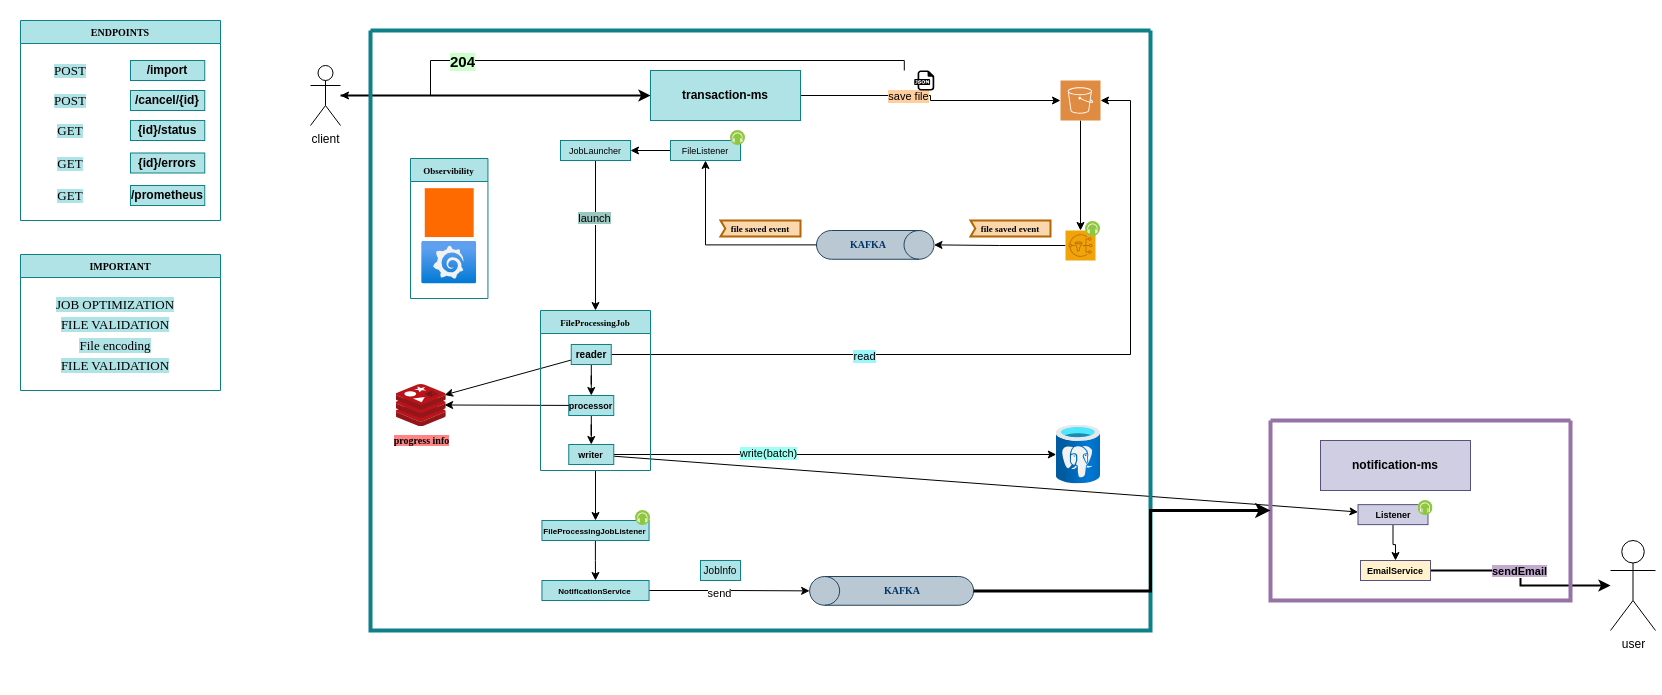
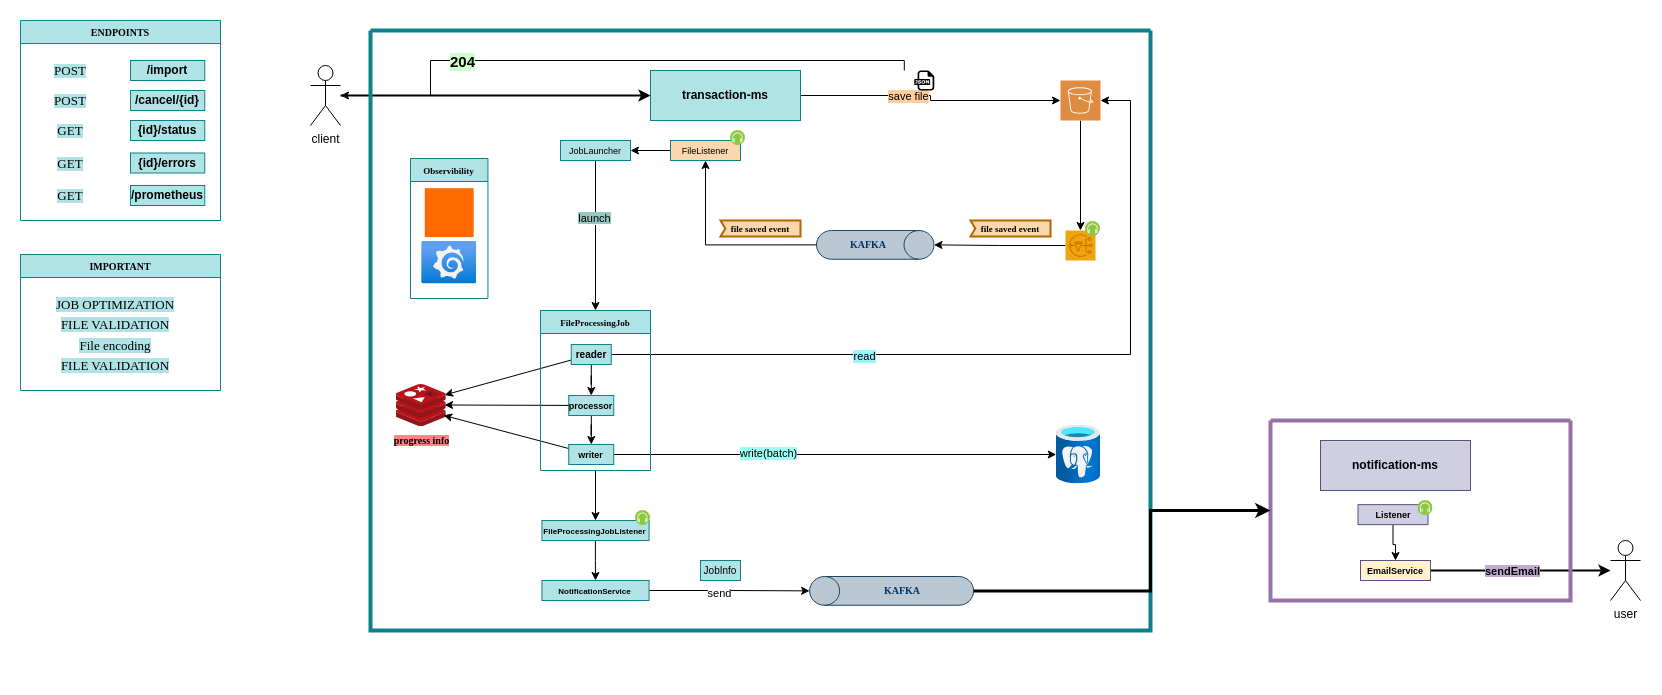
(706, 151) -> (706, 151)
(982, 484) -> (510, 433)
(1633, 586) -> (1626, 571)
